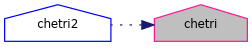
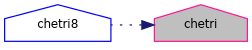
(58, 25) -> (58, 25)
